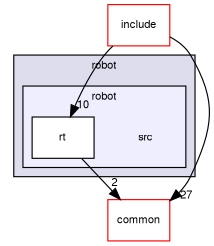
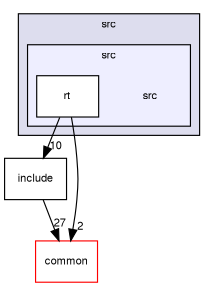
(139, 25) -> (36, 179)
(104, 66) -> (109, 25)
(91, 74) -> (54, 132)
